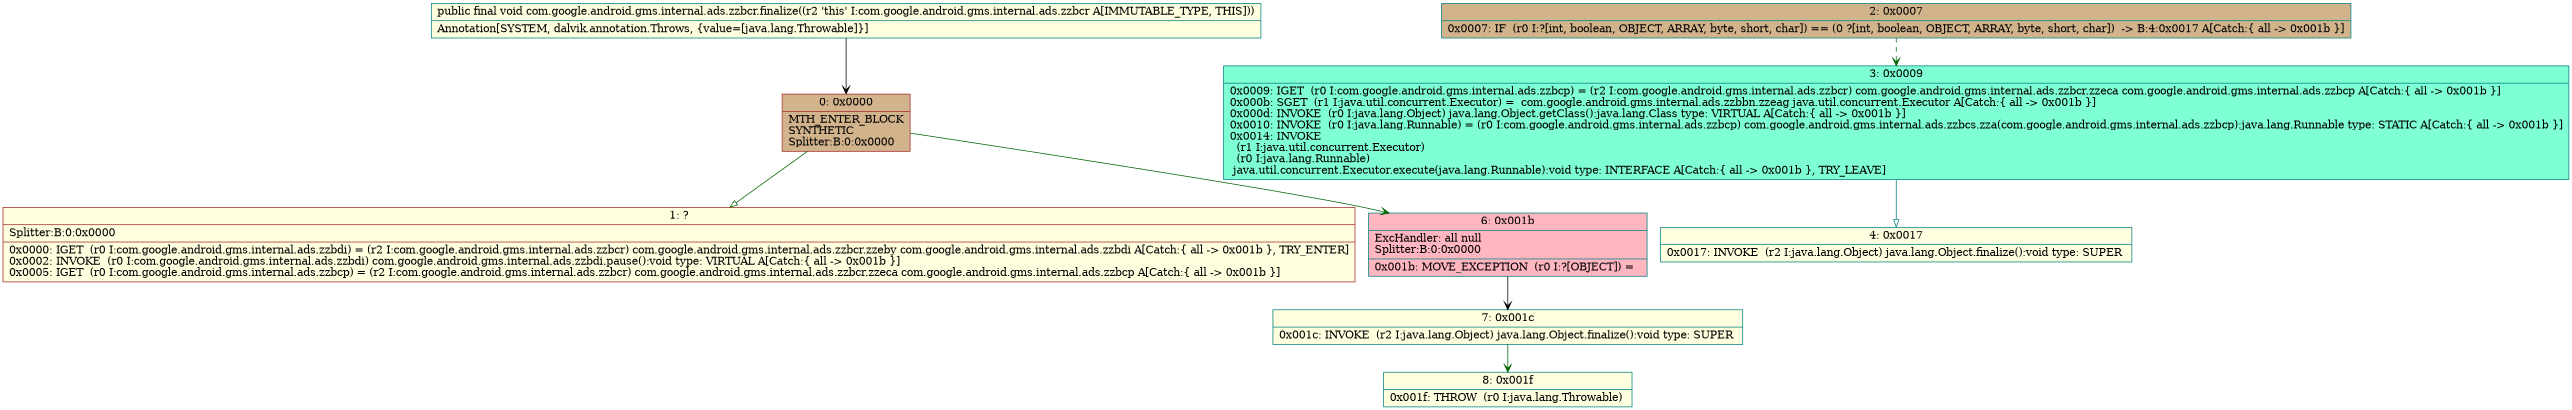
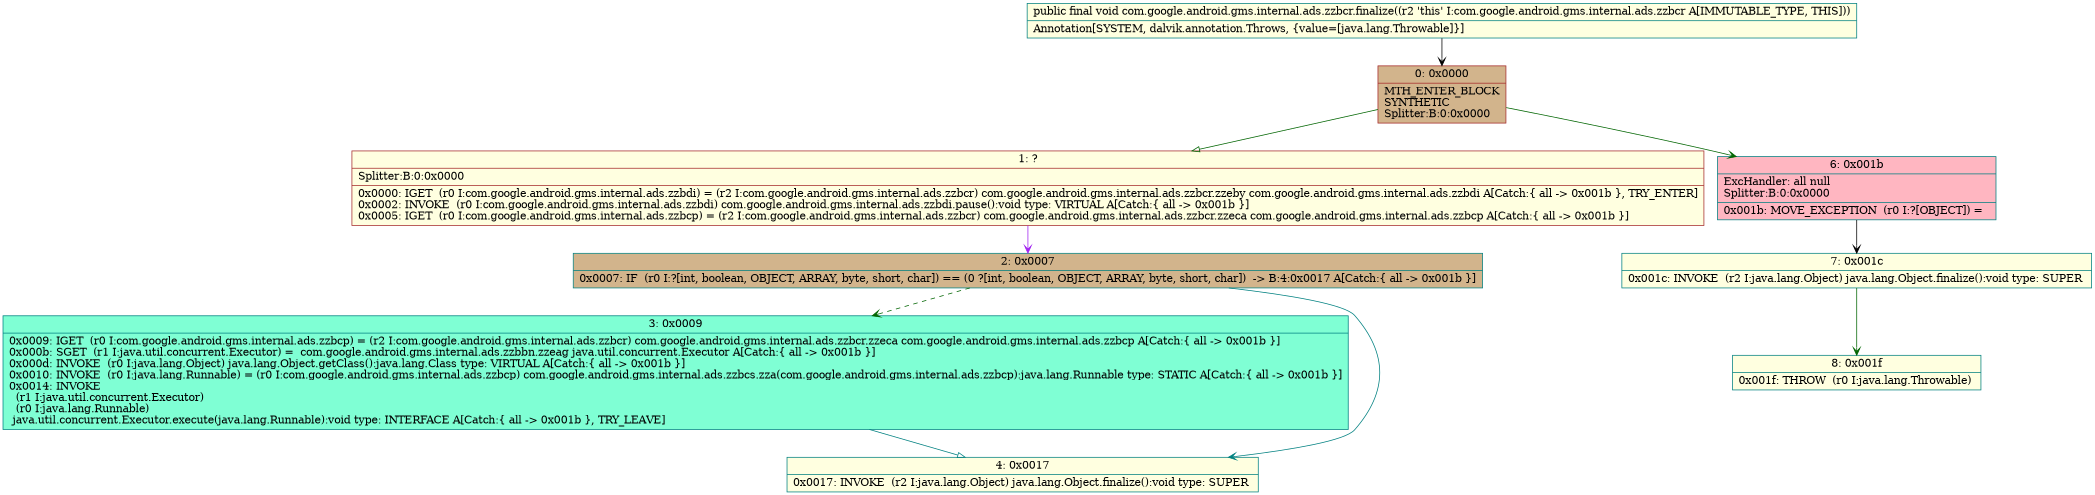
none -> (1028, 236)
none -> (1379, 369)
